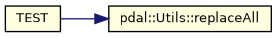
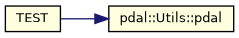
(190, 19) -> (171, 19)
